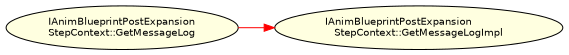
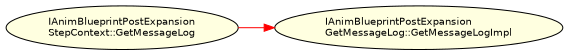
(419, 28) -> (419, 28)
